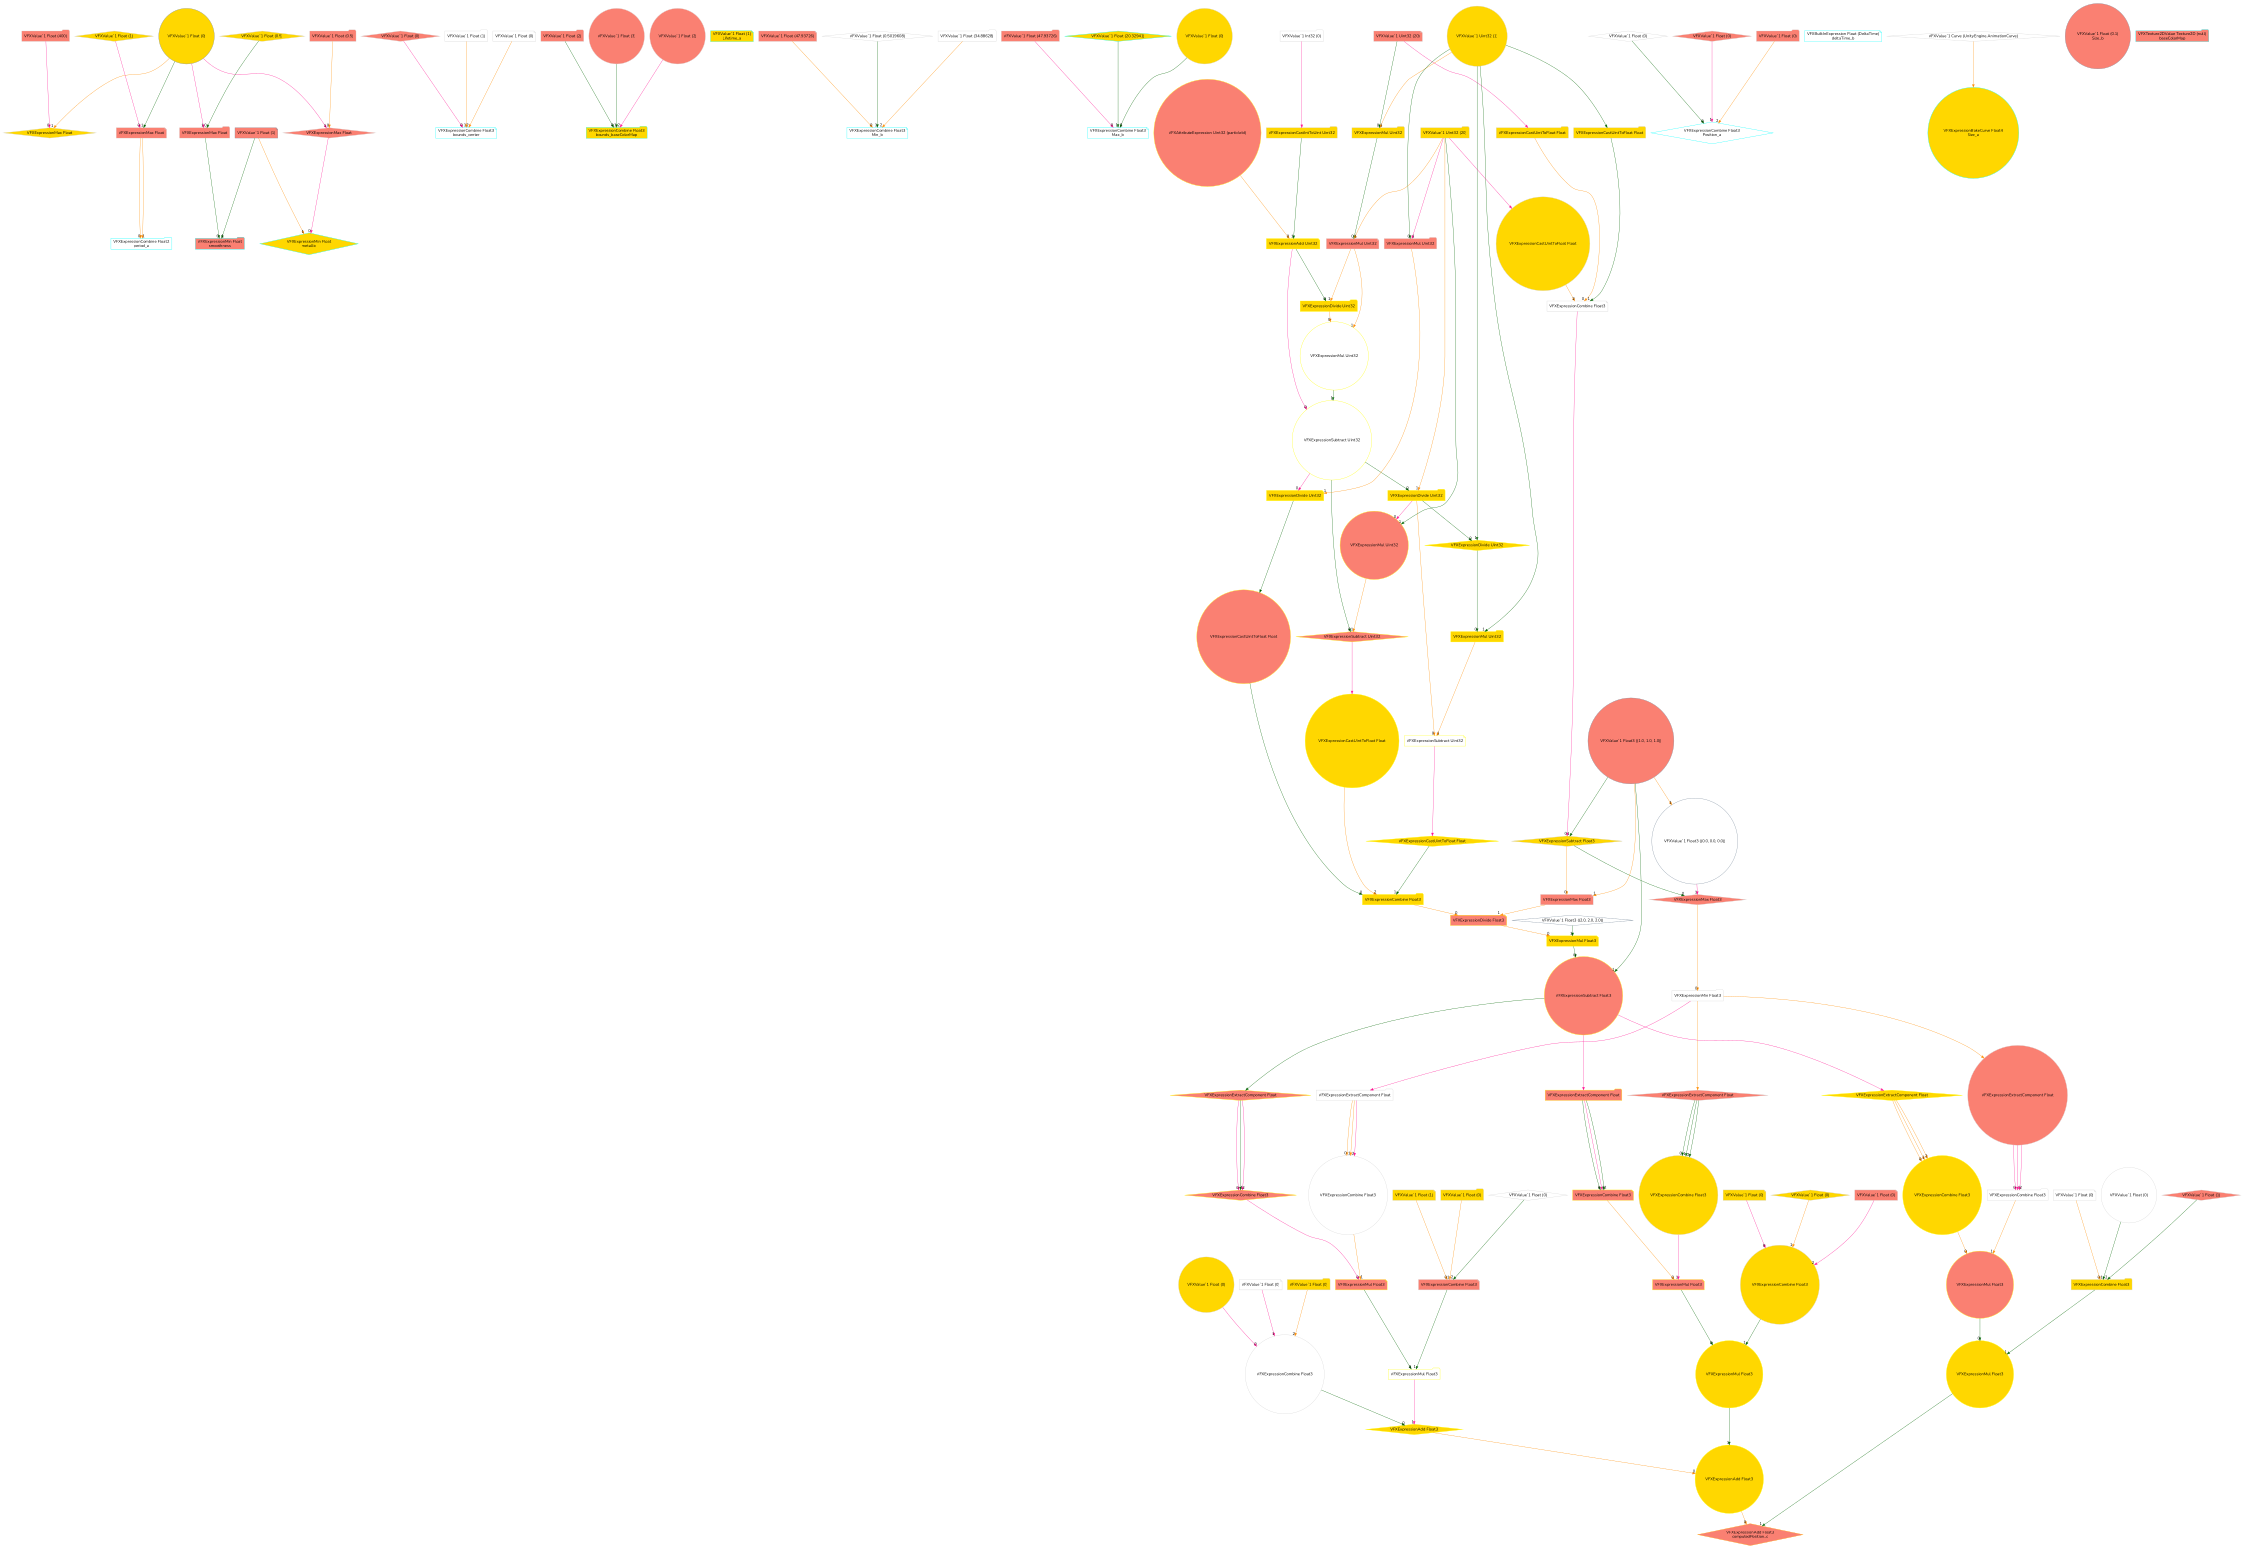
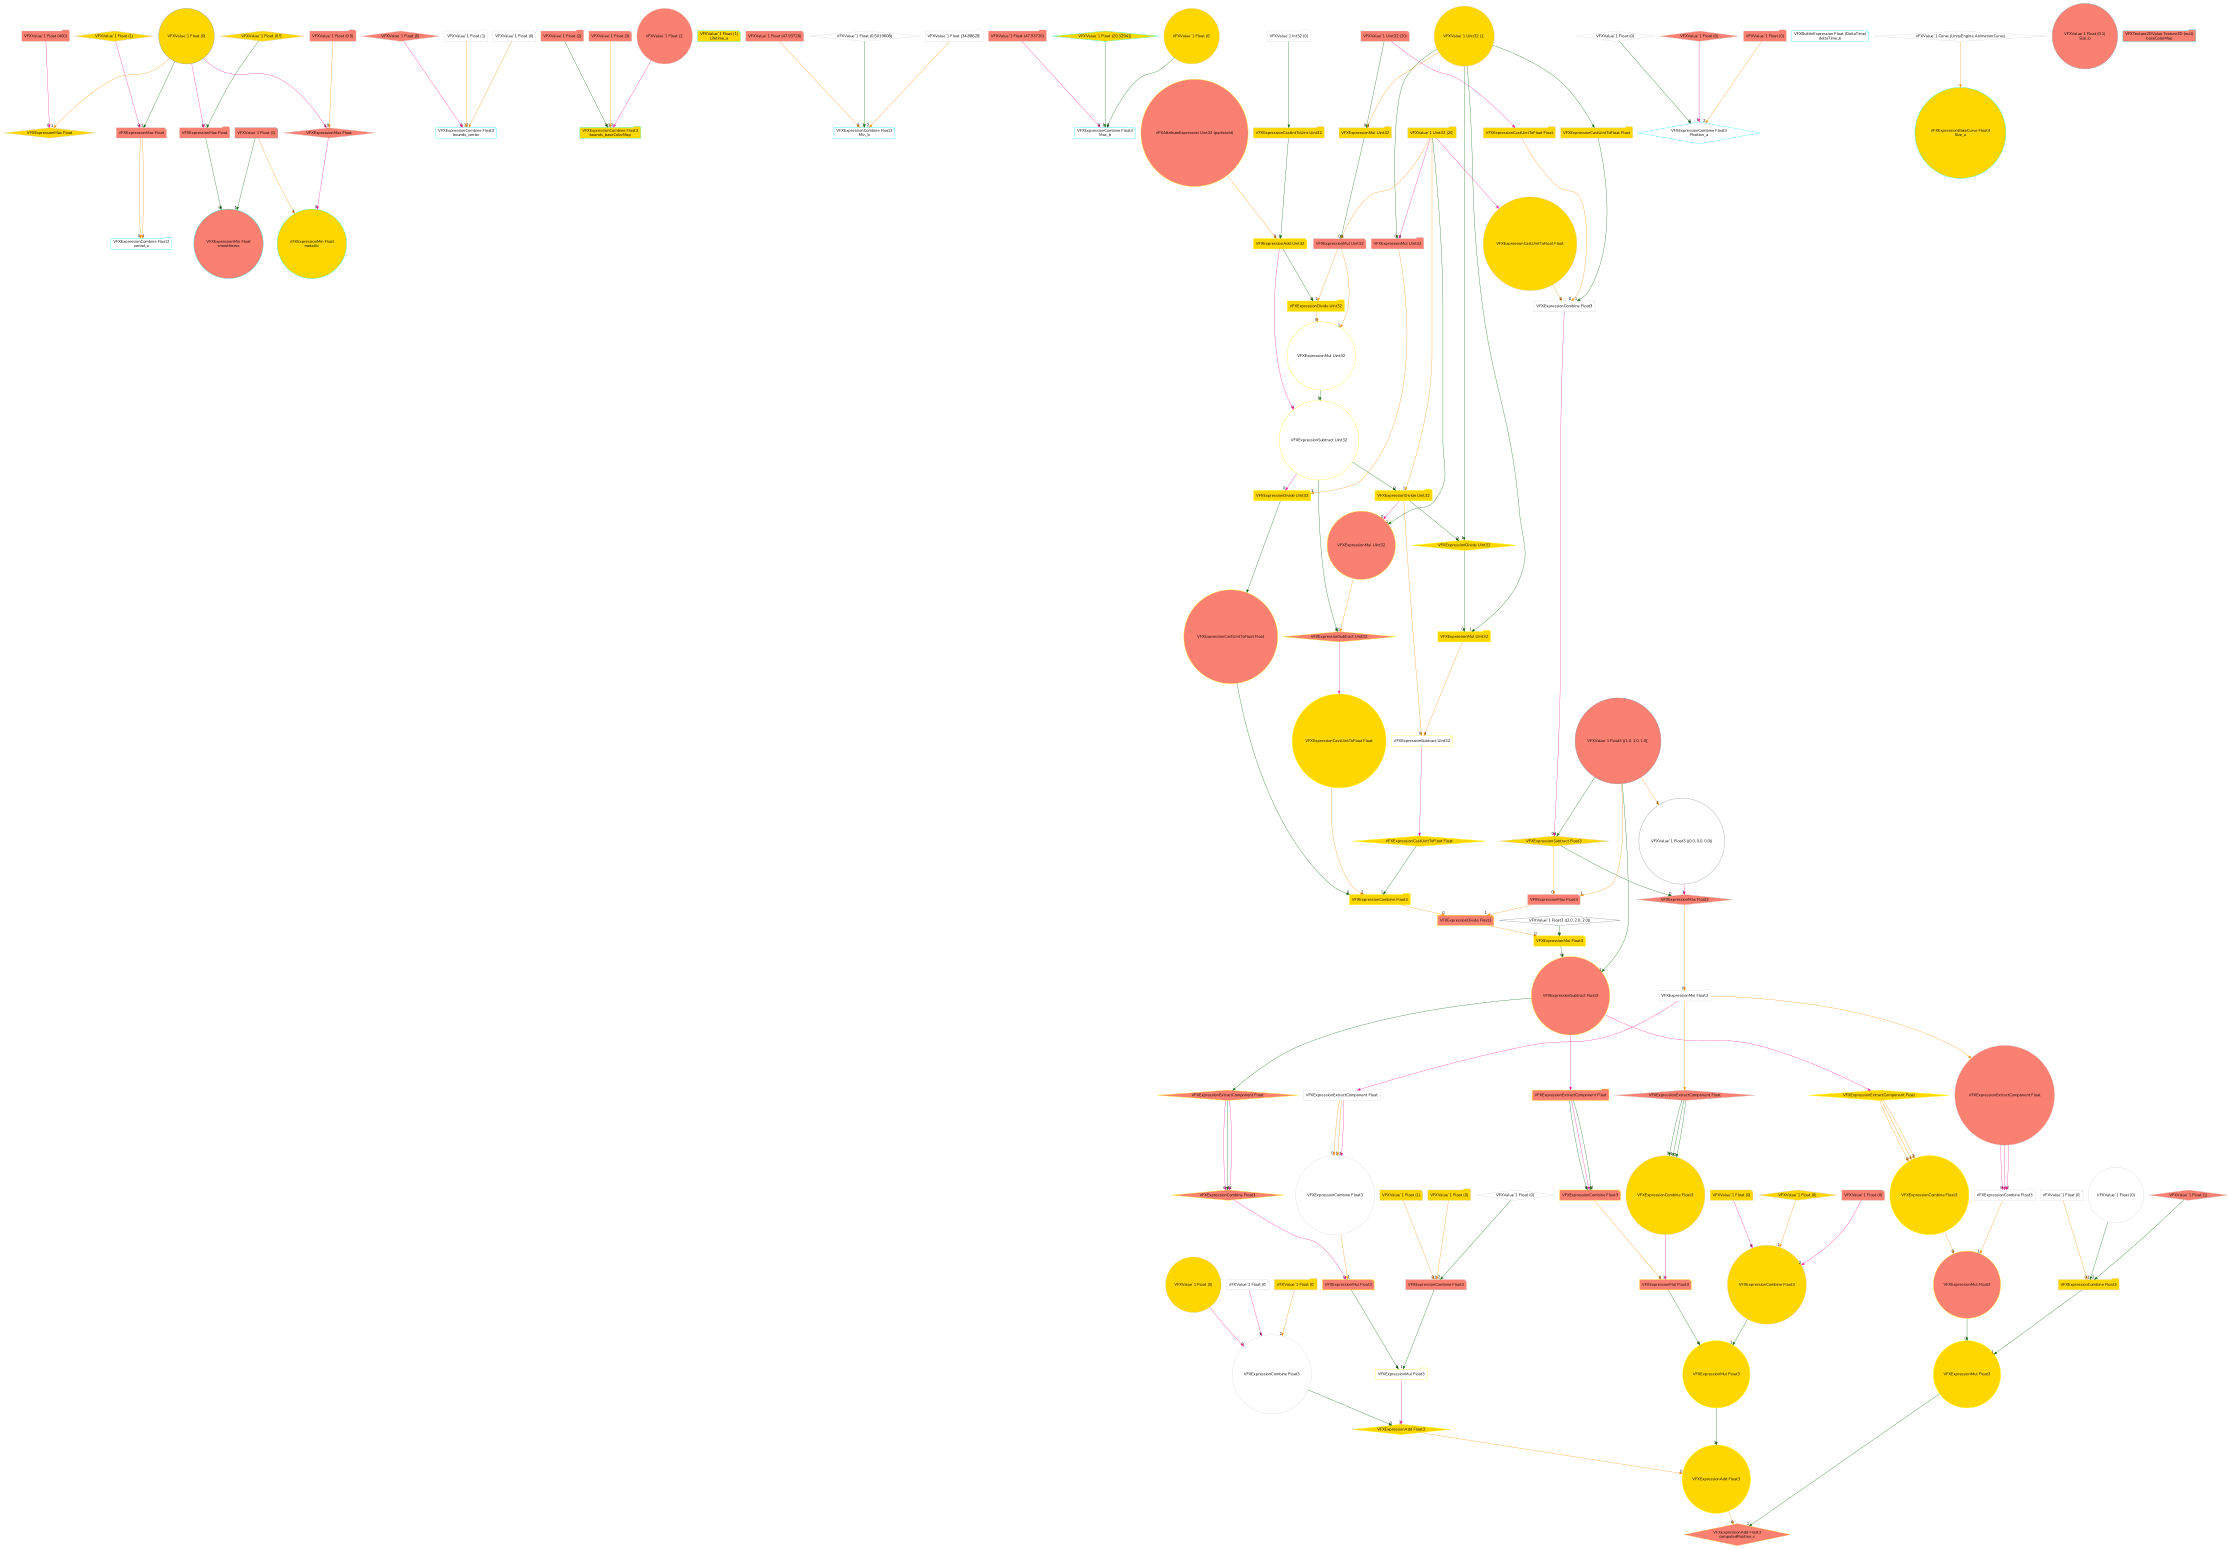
(617, 36) -> (610, 36)
(1302, 83) -> (1289, 83)
(617, 94) -> (610, 83)
(220, 244) -> (229, 244)
(309, 244) -> (312, 244)
